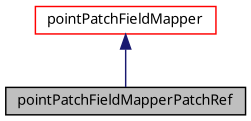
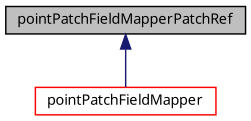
(126, 68) -> (126, 68)
